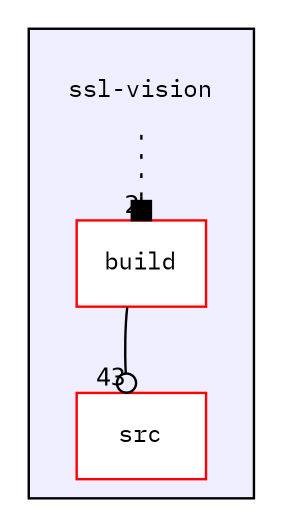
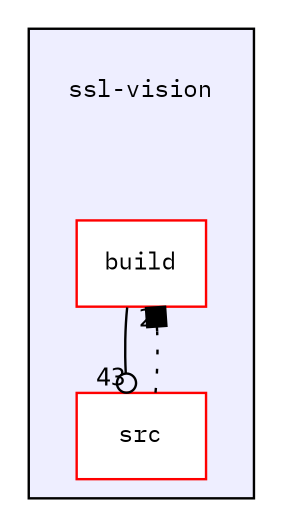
(141, 166) -> (157, 362)
